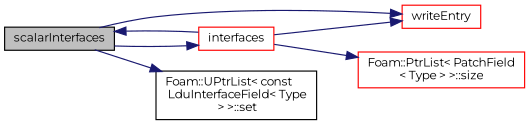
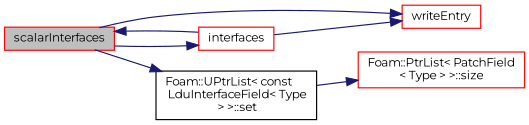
(60, 39) -> (60, 39)
(310, 50) -> (332, 84)
